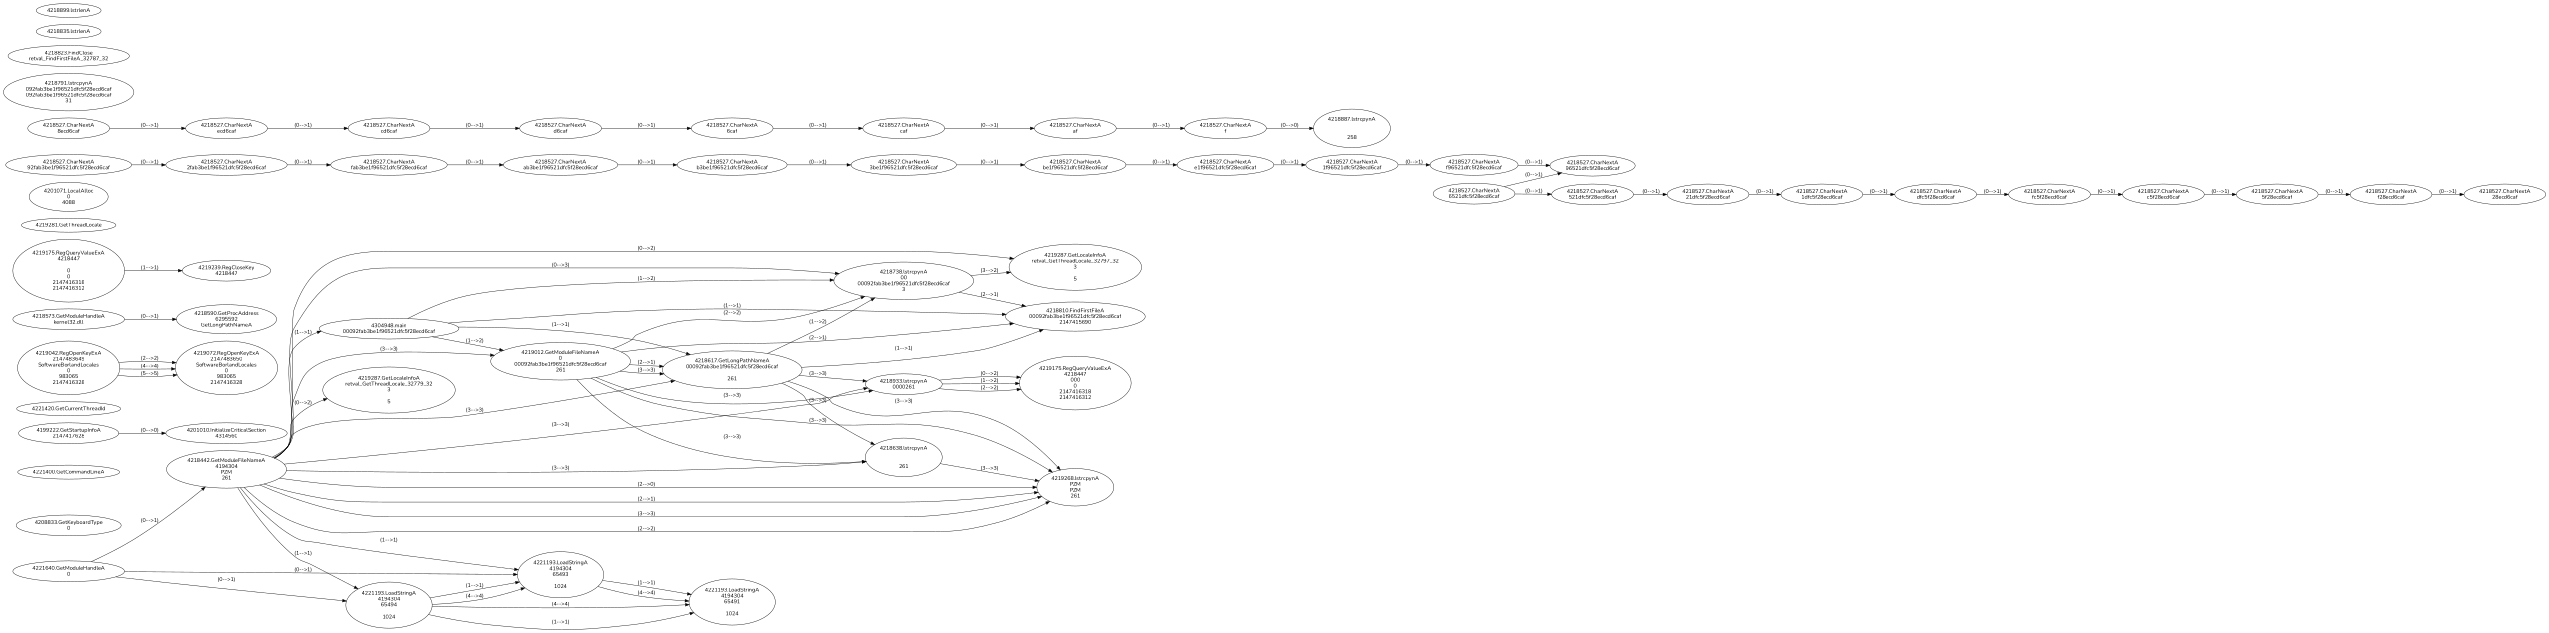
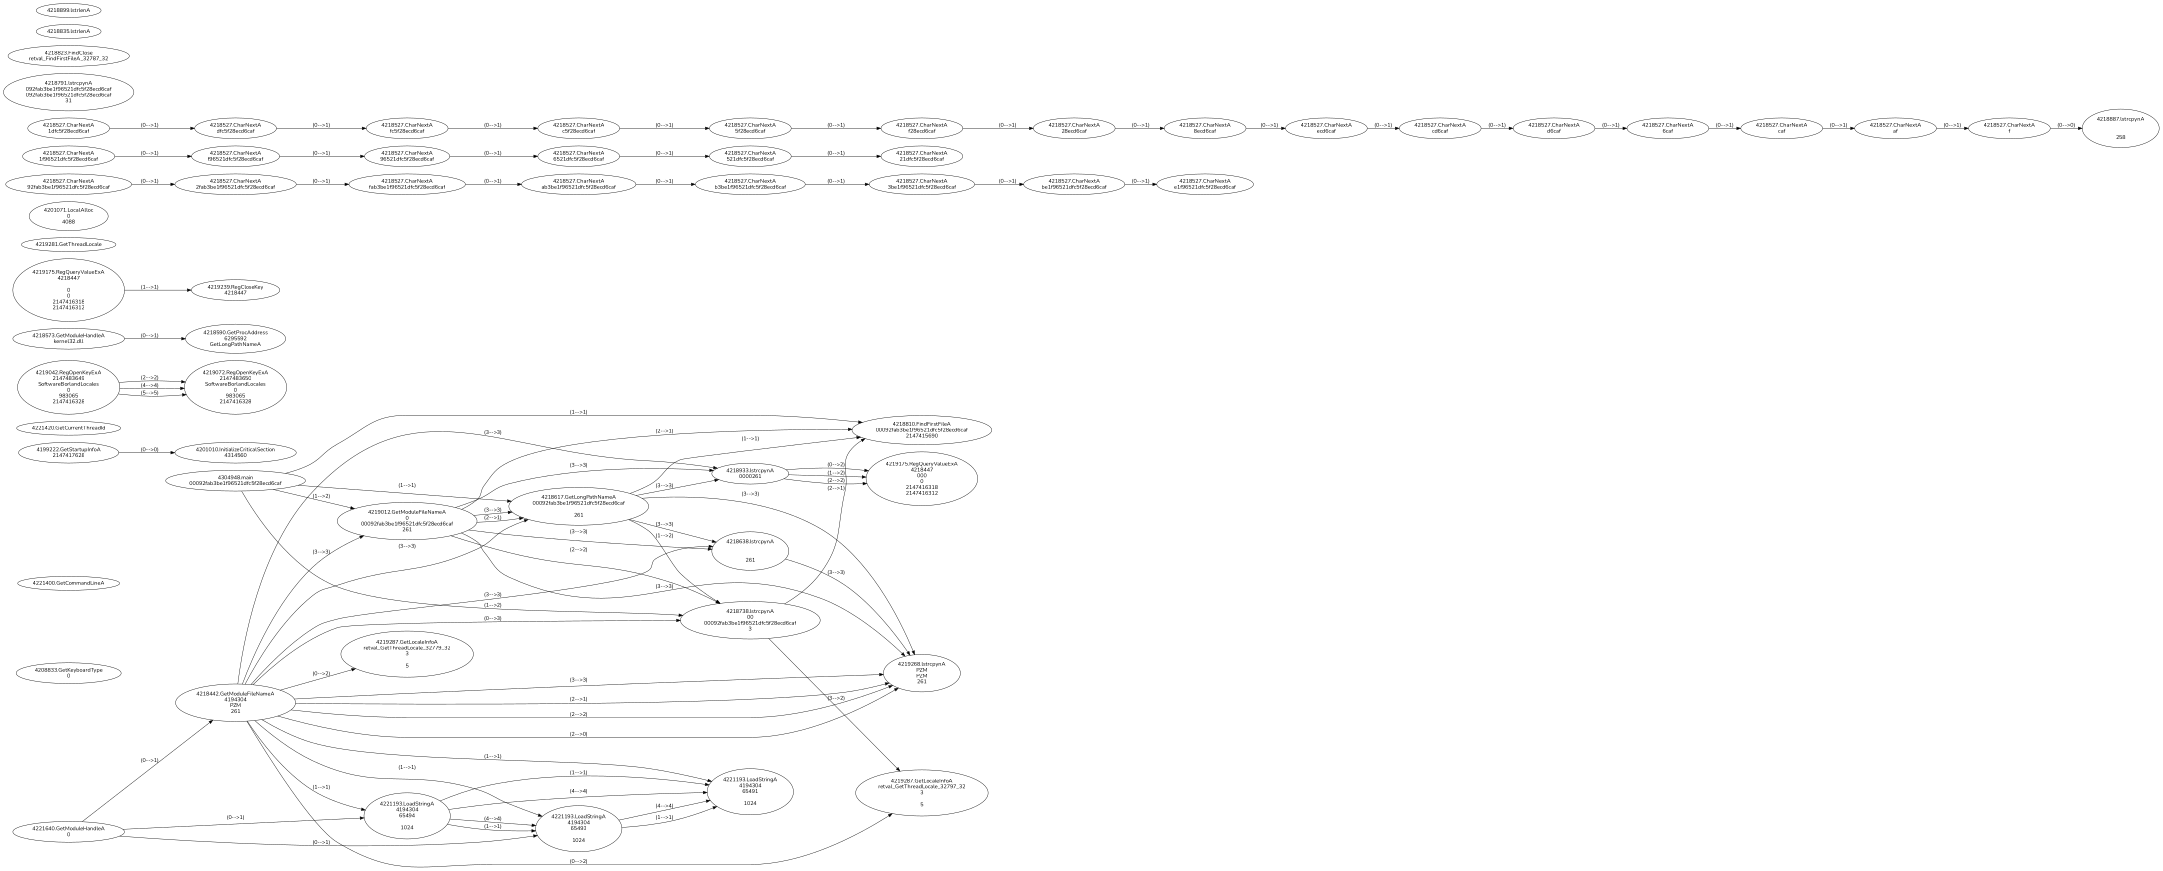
none -> (1138, 128)
(1288, 165) -> none
(1531, 180) -> (492, 156)
(1763, 194) -> none
(290, 392) -> (482, 759)
